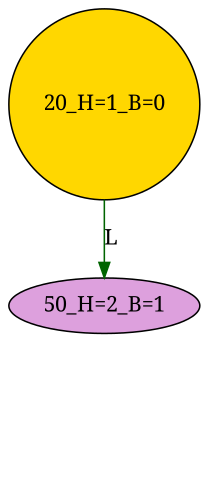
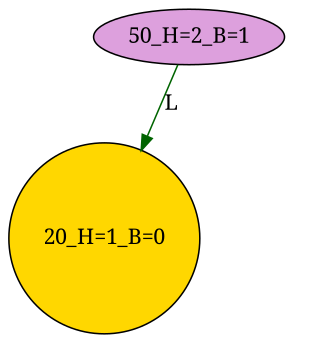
(104, 231) -> (163, 100)
